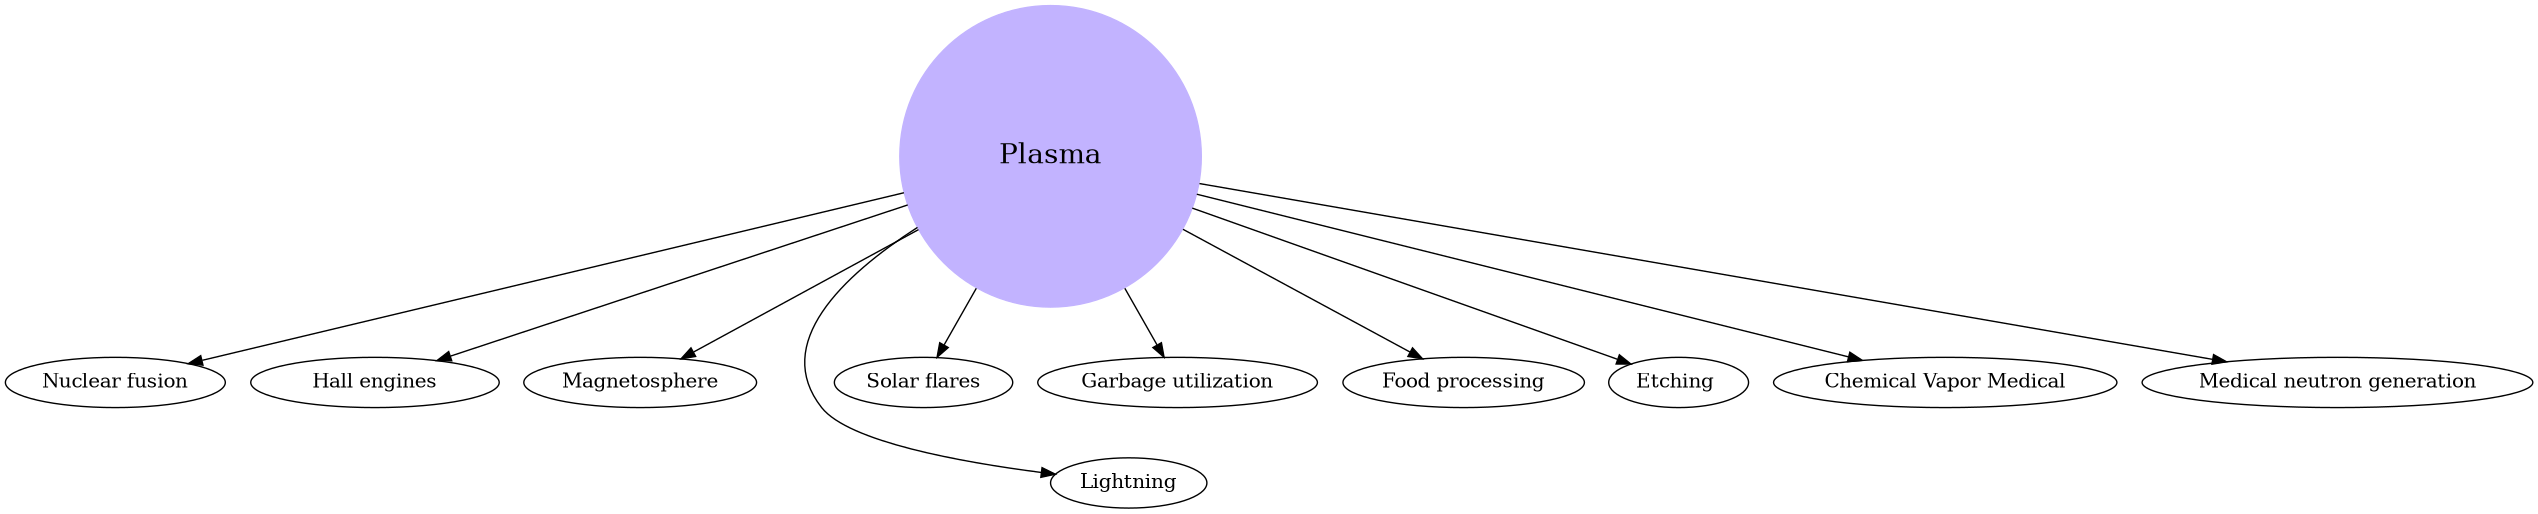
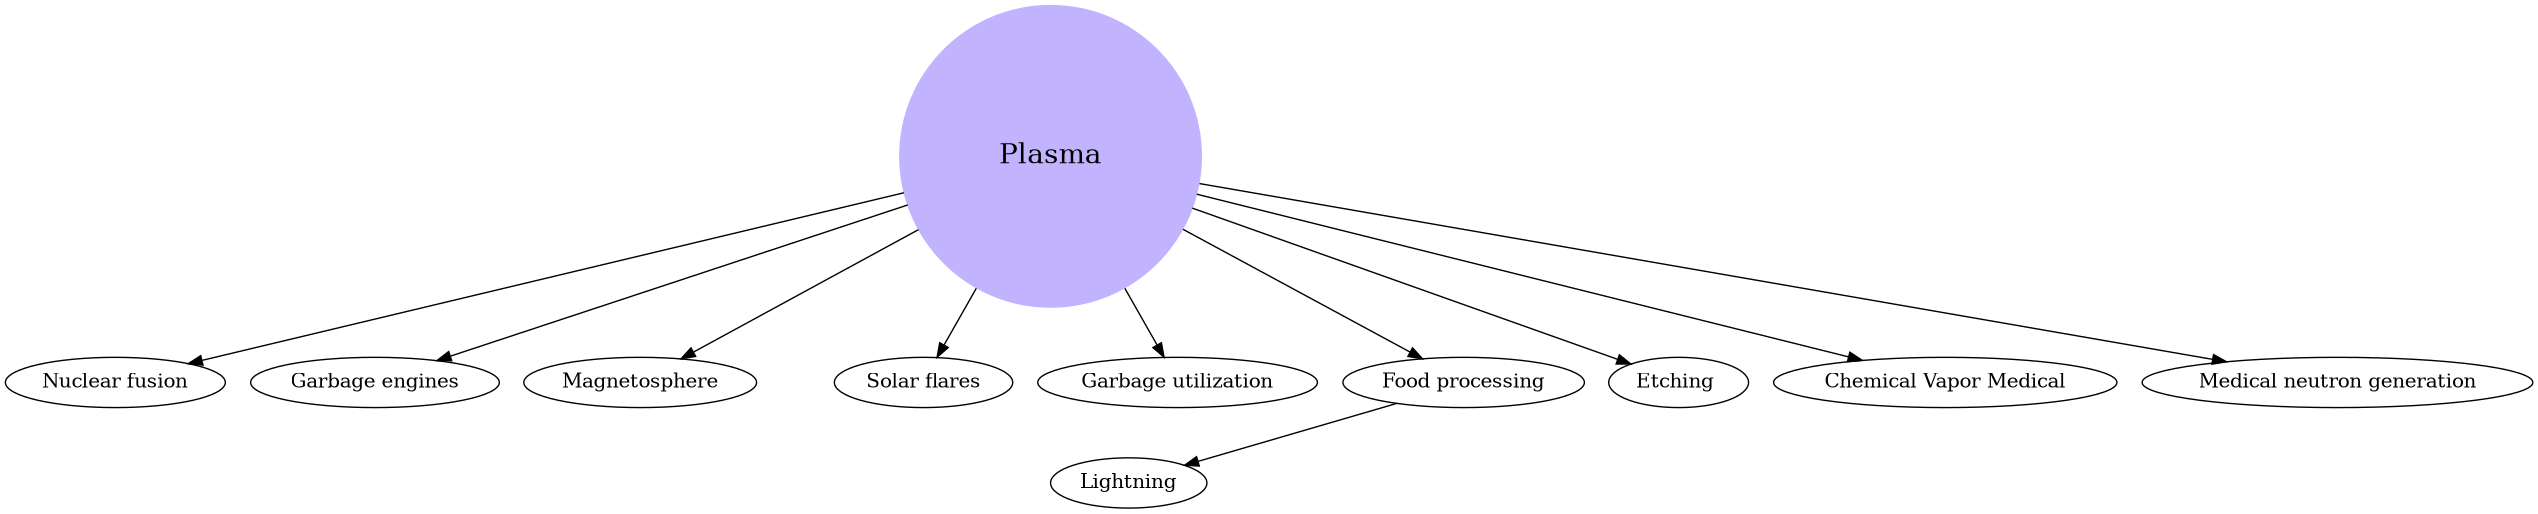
(375, 382) -> (375, 382)
(822, 408) -> (1297, 432)
